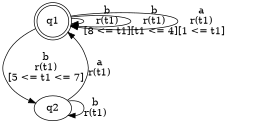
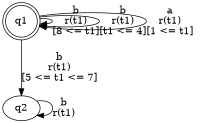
(88, 70) -> none
